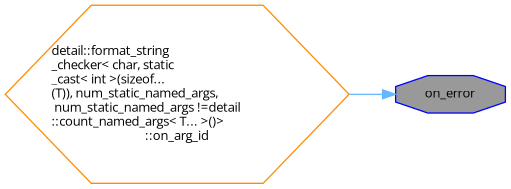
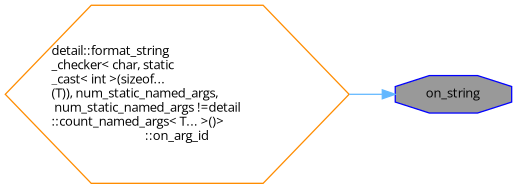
(451, 94) -> (453, 94)
